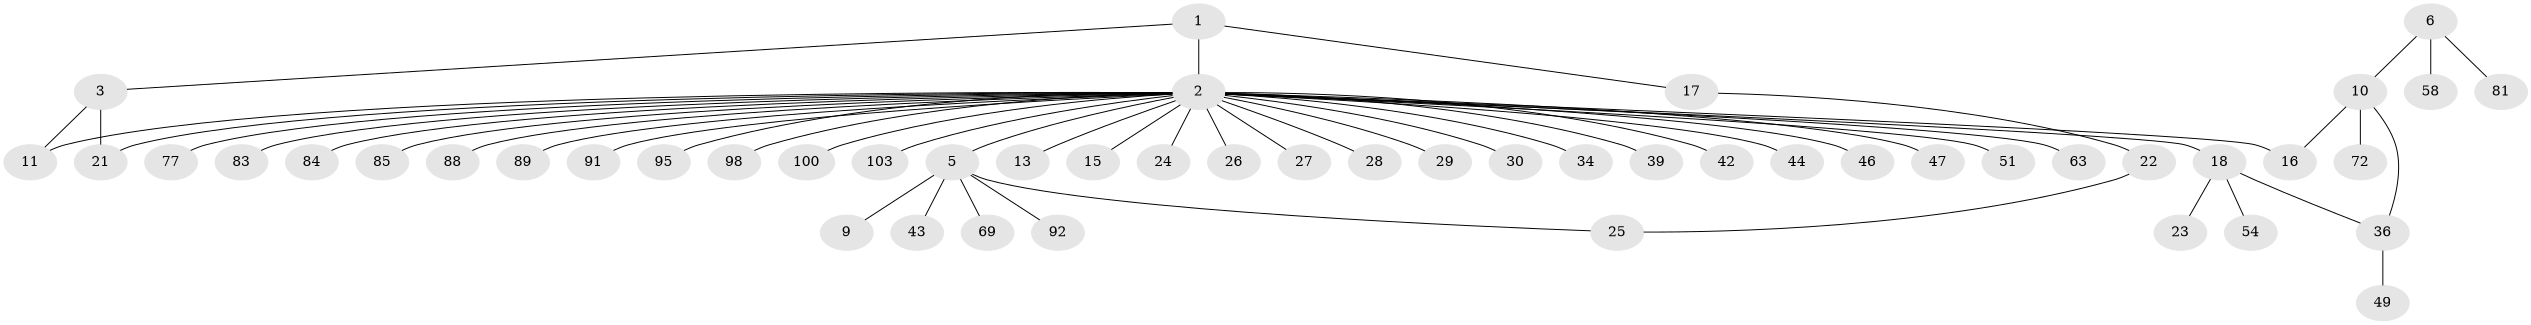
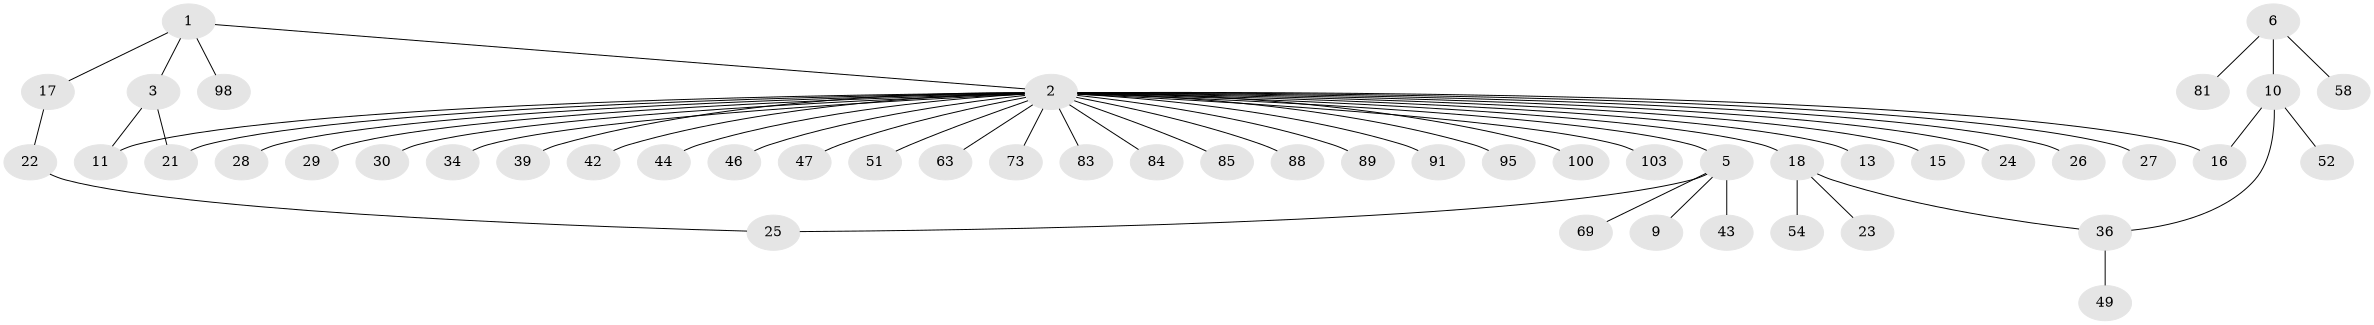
(898, 117) -> (206, 57)
(171, 162) -> (1016, 162)
(2360, 162) -> (2327, 162)
(1058, 233) -> none
